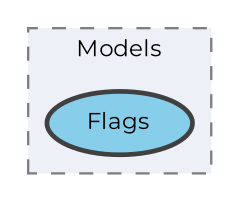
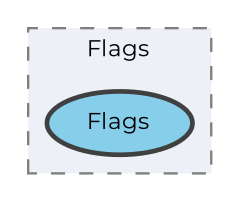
(120, 50) -> (120, 50)
